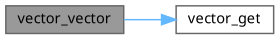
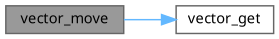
(65, 20) -> (65, 20)
